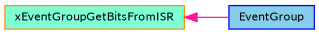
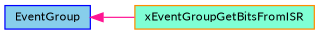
(213, 17) -> (119, 17)
